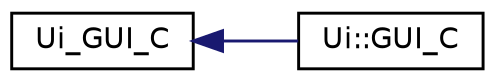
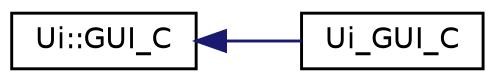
(261, 41) -> (264, 41)
